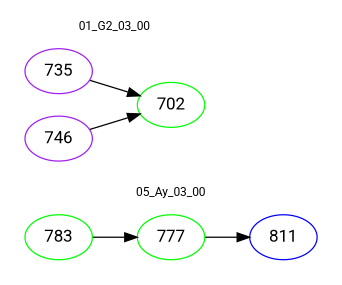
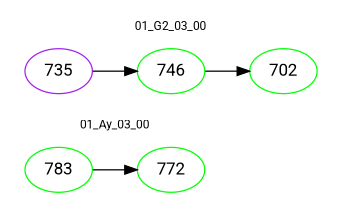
(109, 86) -> (109, 71)
(59, 139) -> (171, 71)
(171, 193) -> (115, 125)
(171, 237) -> (171, 170)
(283, 237) -> none
